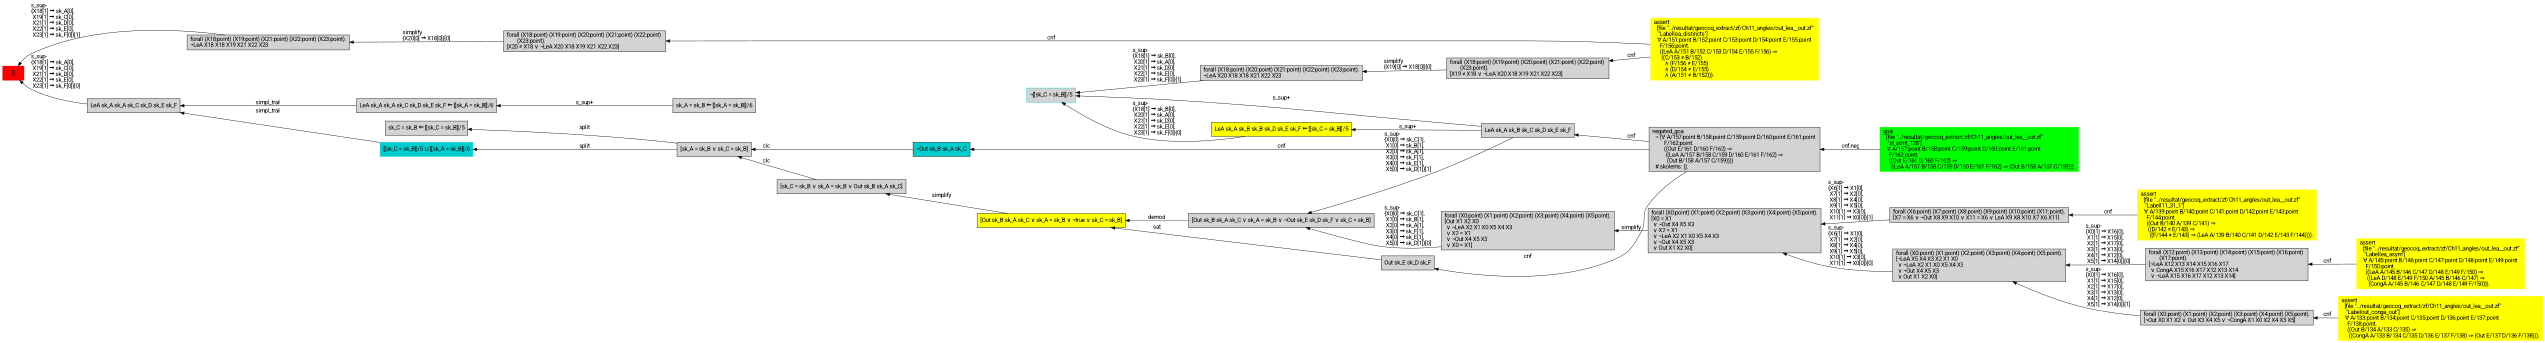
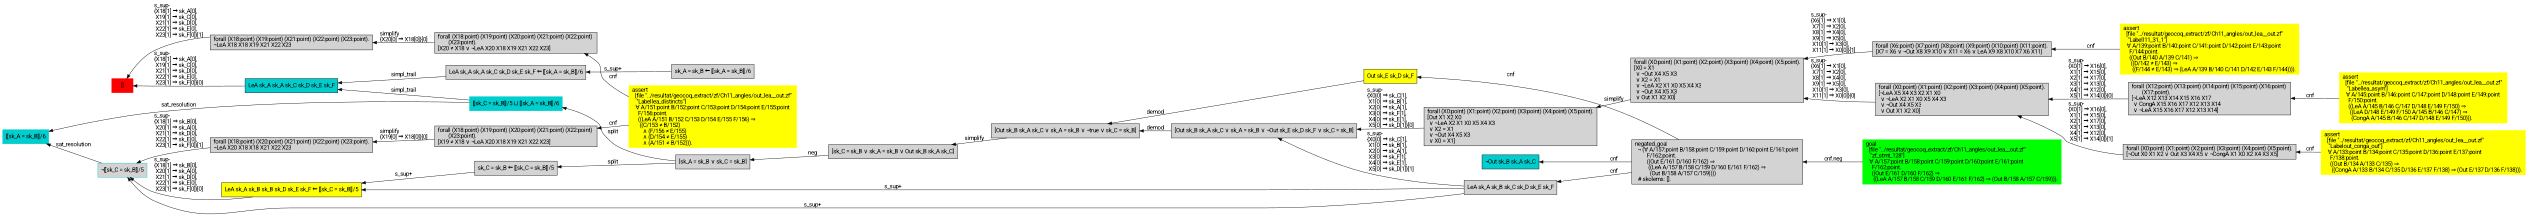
(134, 106) -> (291, 86)
none -> (26, 137)
(834, 149) -> none
(766, 161) -> (813, 153)
none -> (420, 177)
(1051, 221) -> (1065, 131)
(1157, 227) -> (1155, 112)
(1408, 263) -> (1390, 76)
